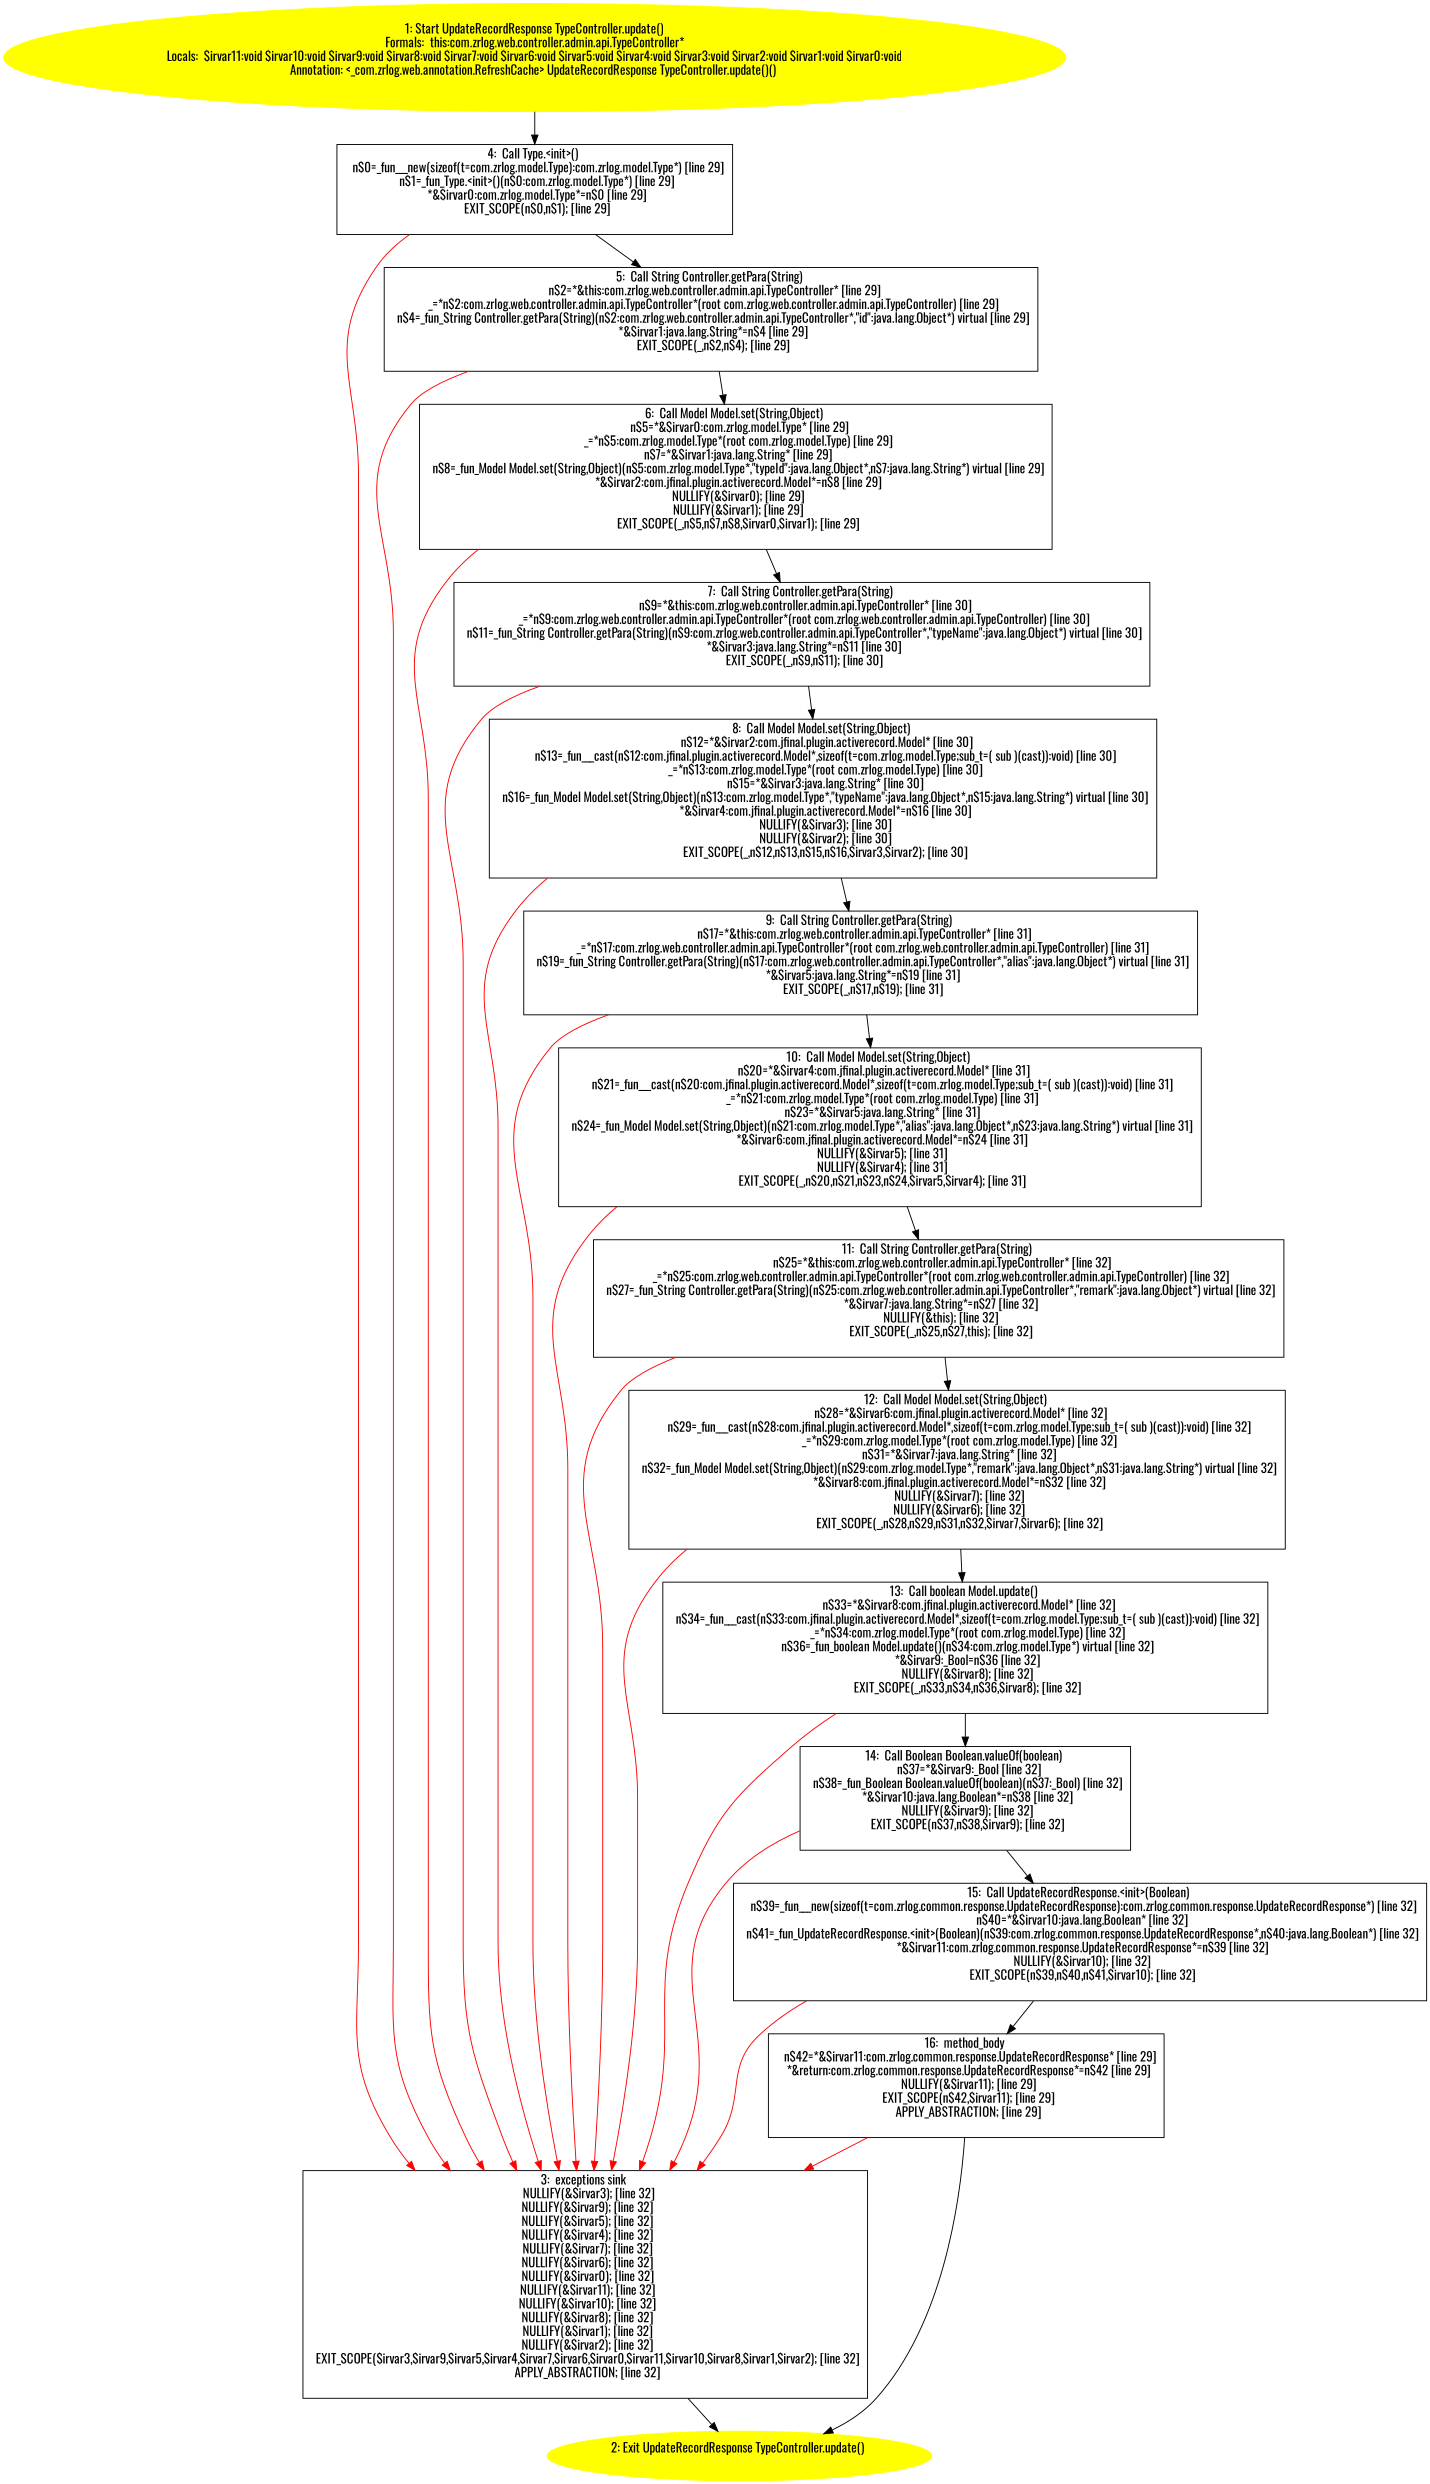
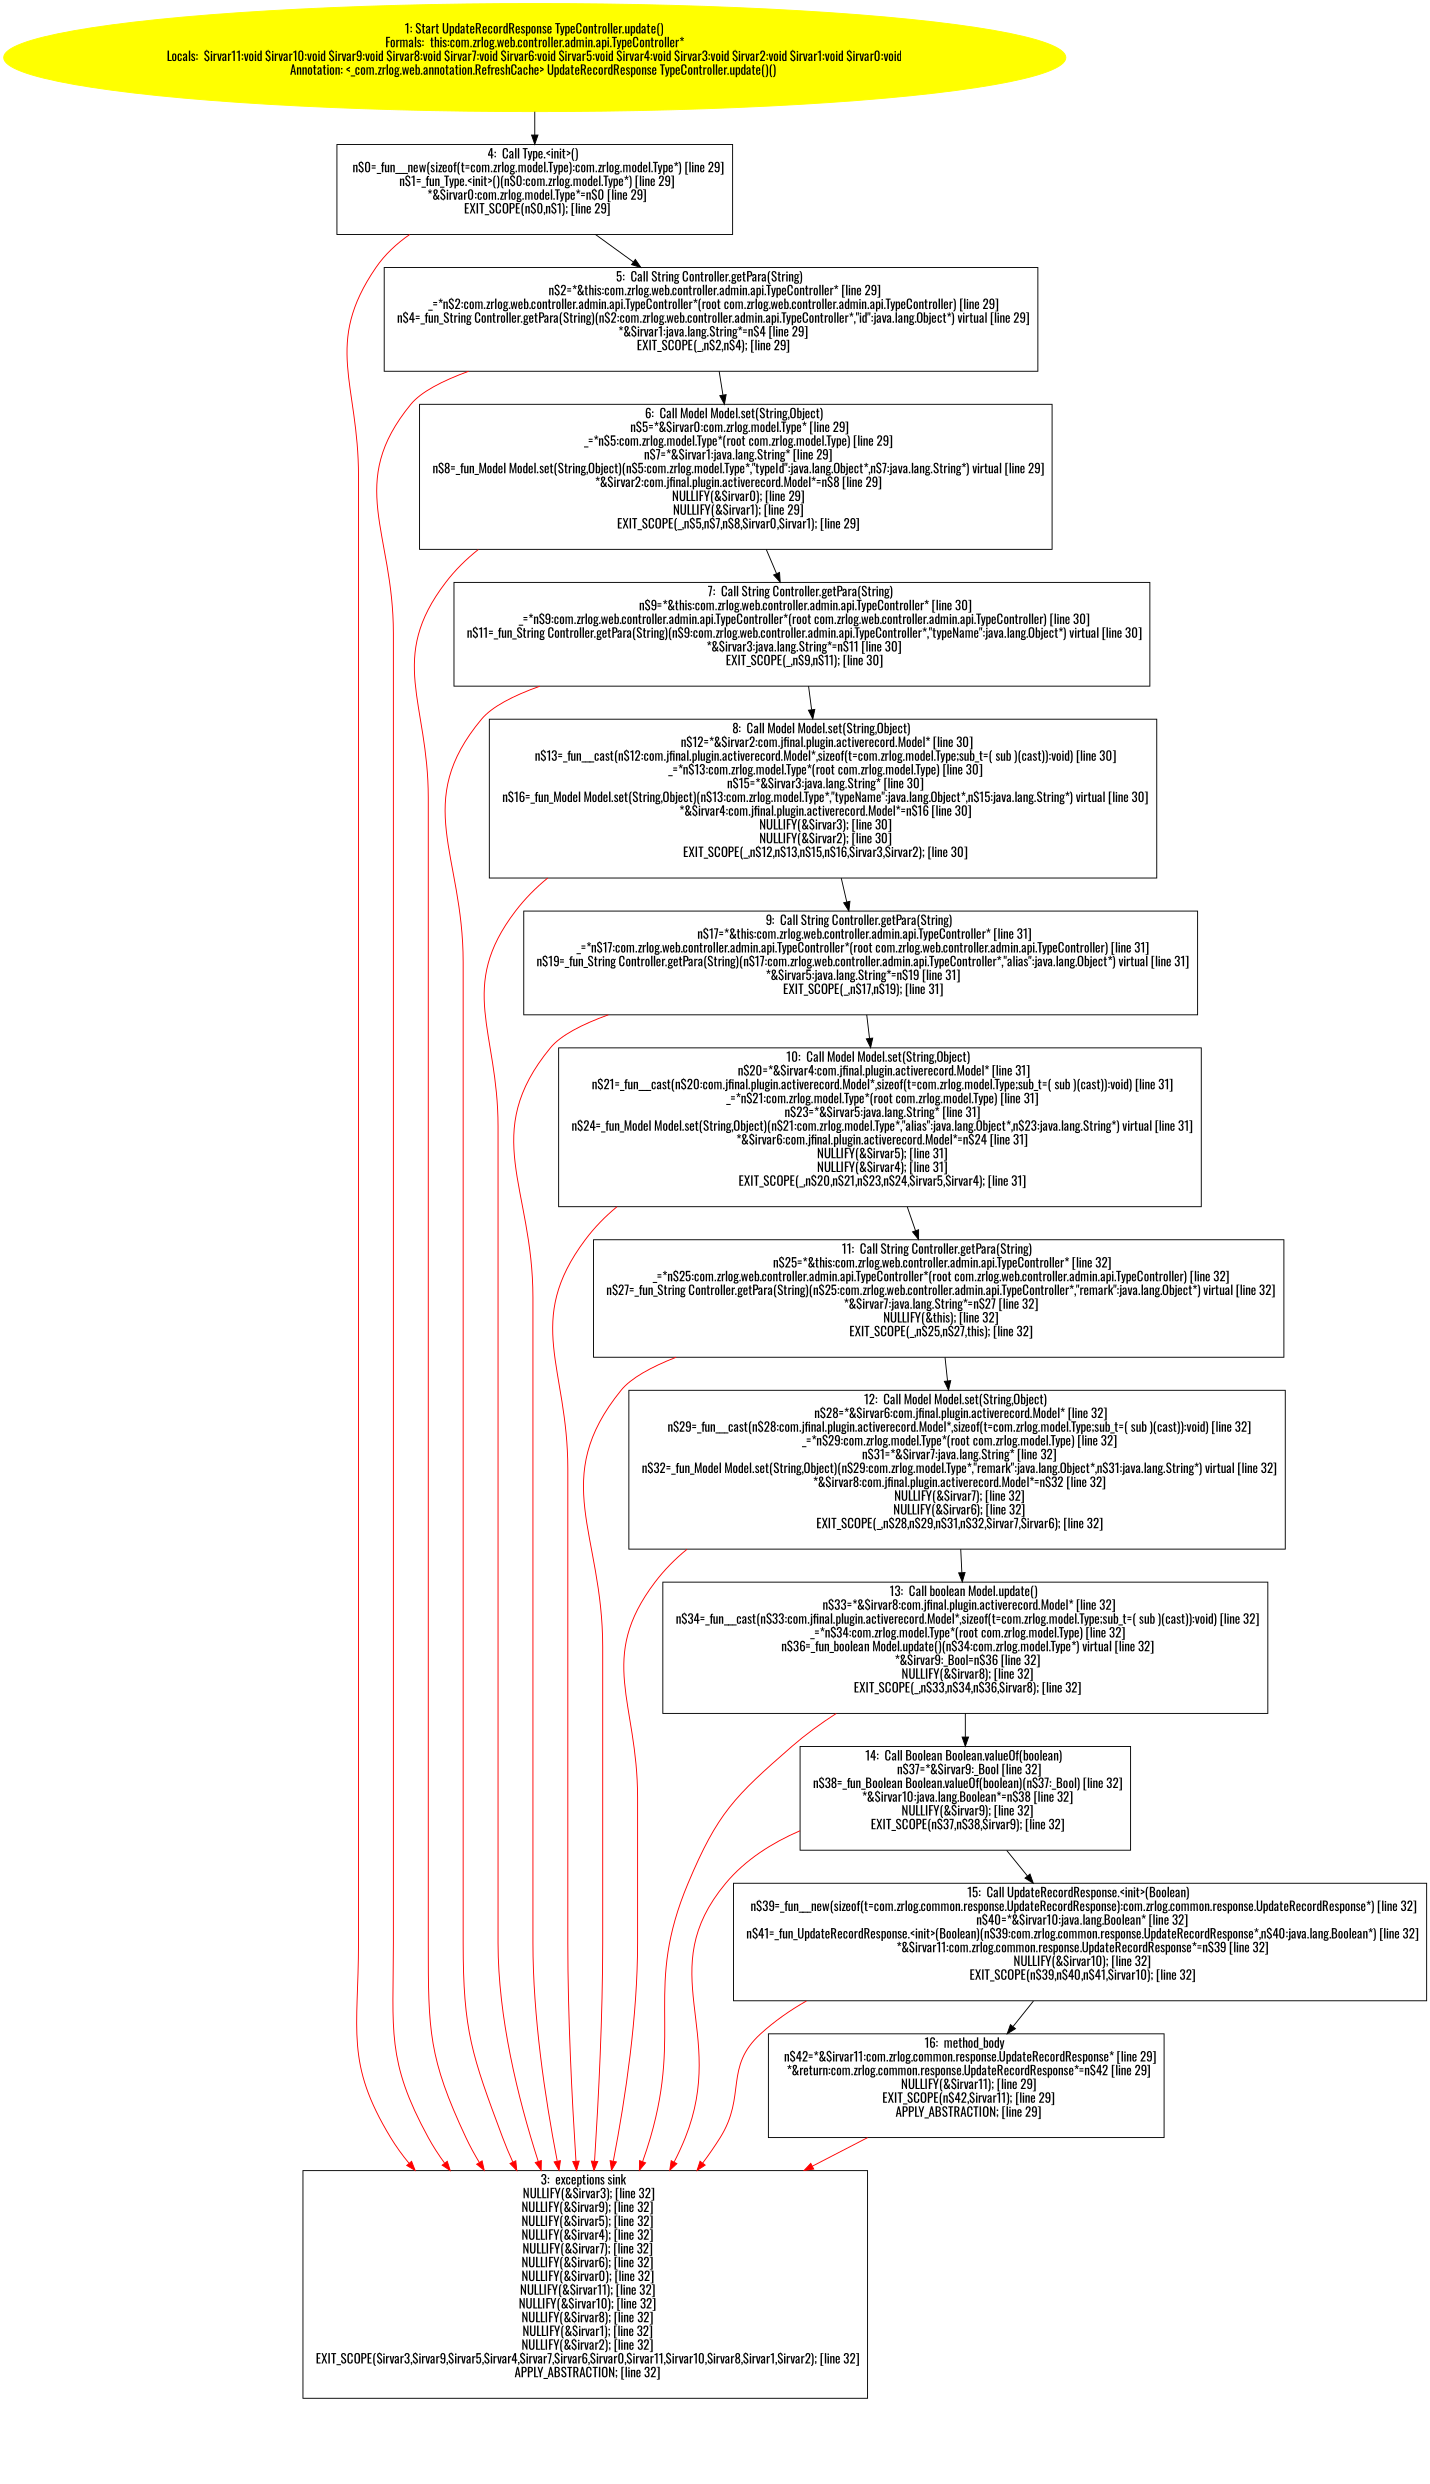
(739, 2456) -> none
